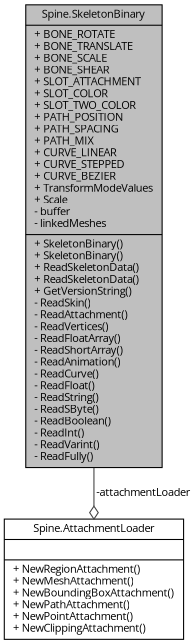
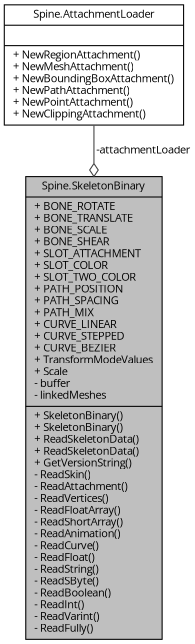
(94, 487) -> (94, 144)
